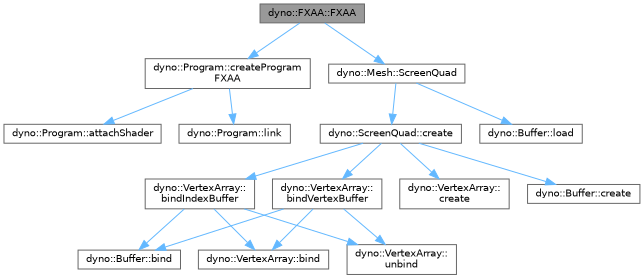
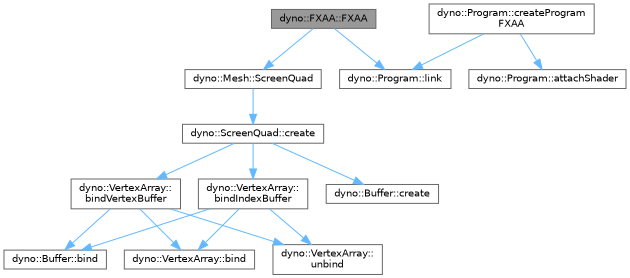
(278, 38) -> (356, 46)
(531, 134) -> none
(454, 194) -> none
